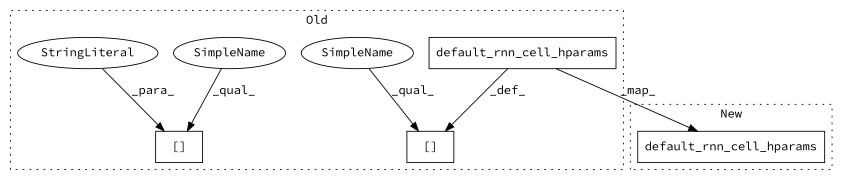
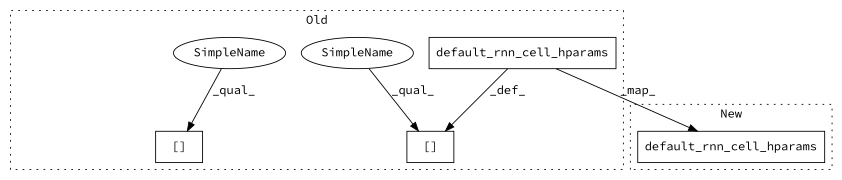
(88, 53) -> none
